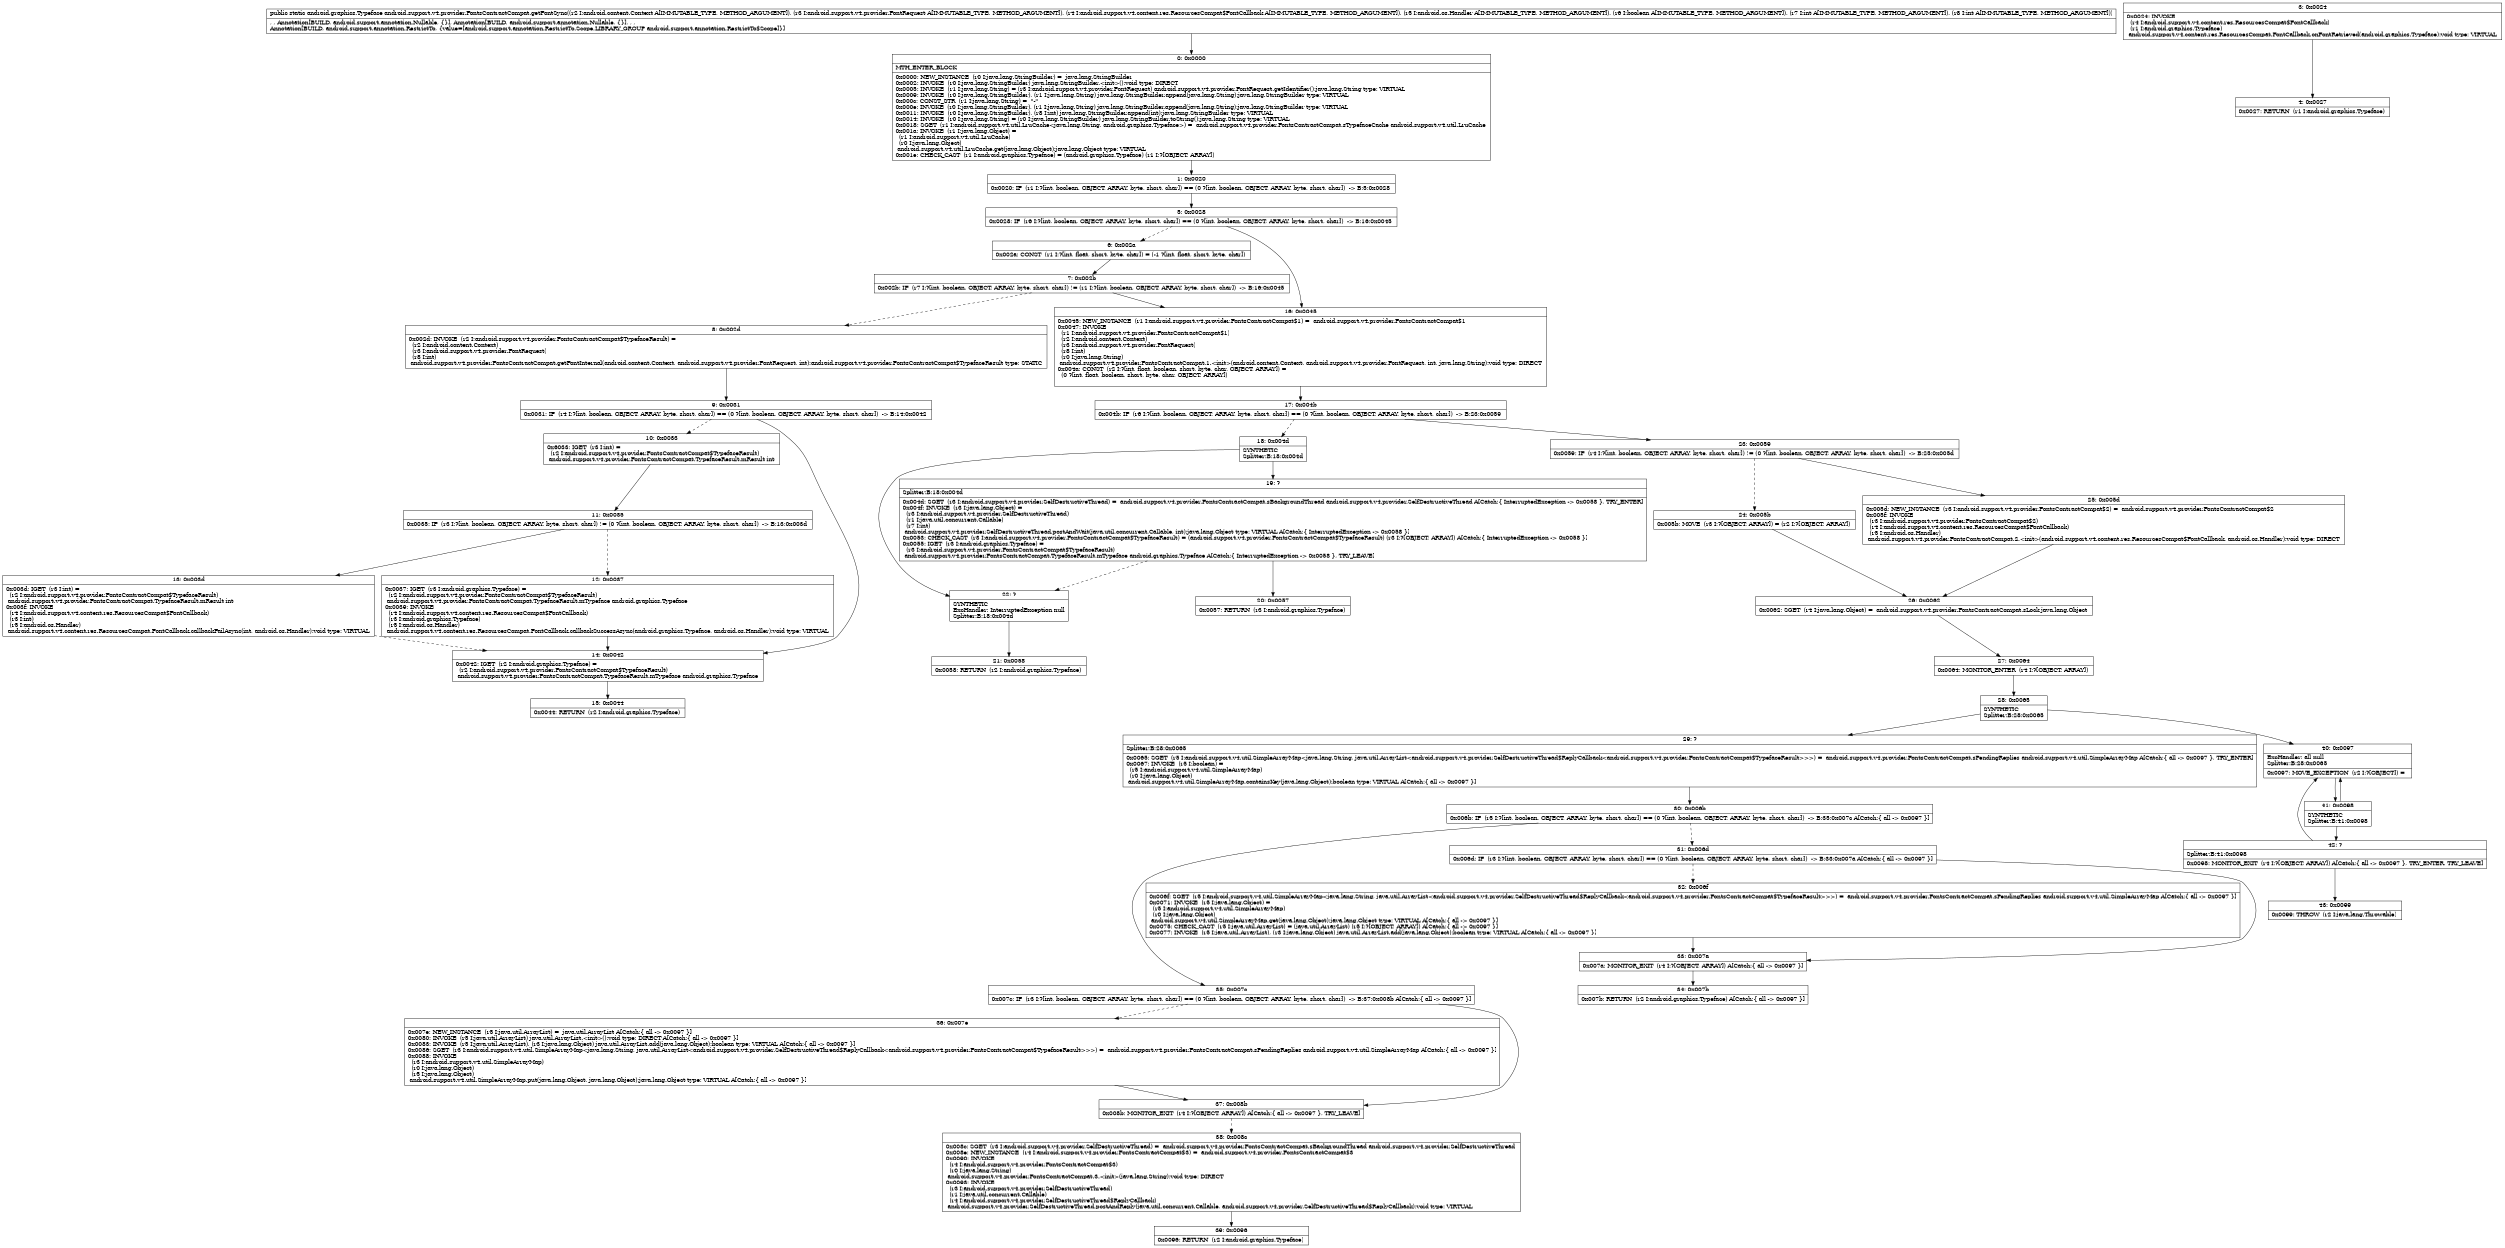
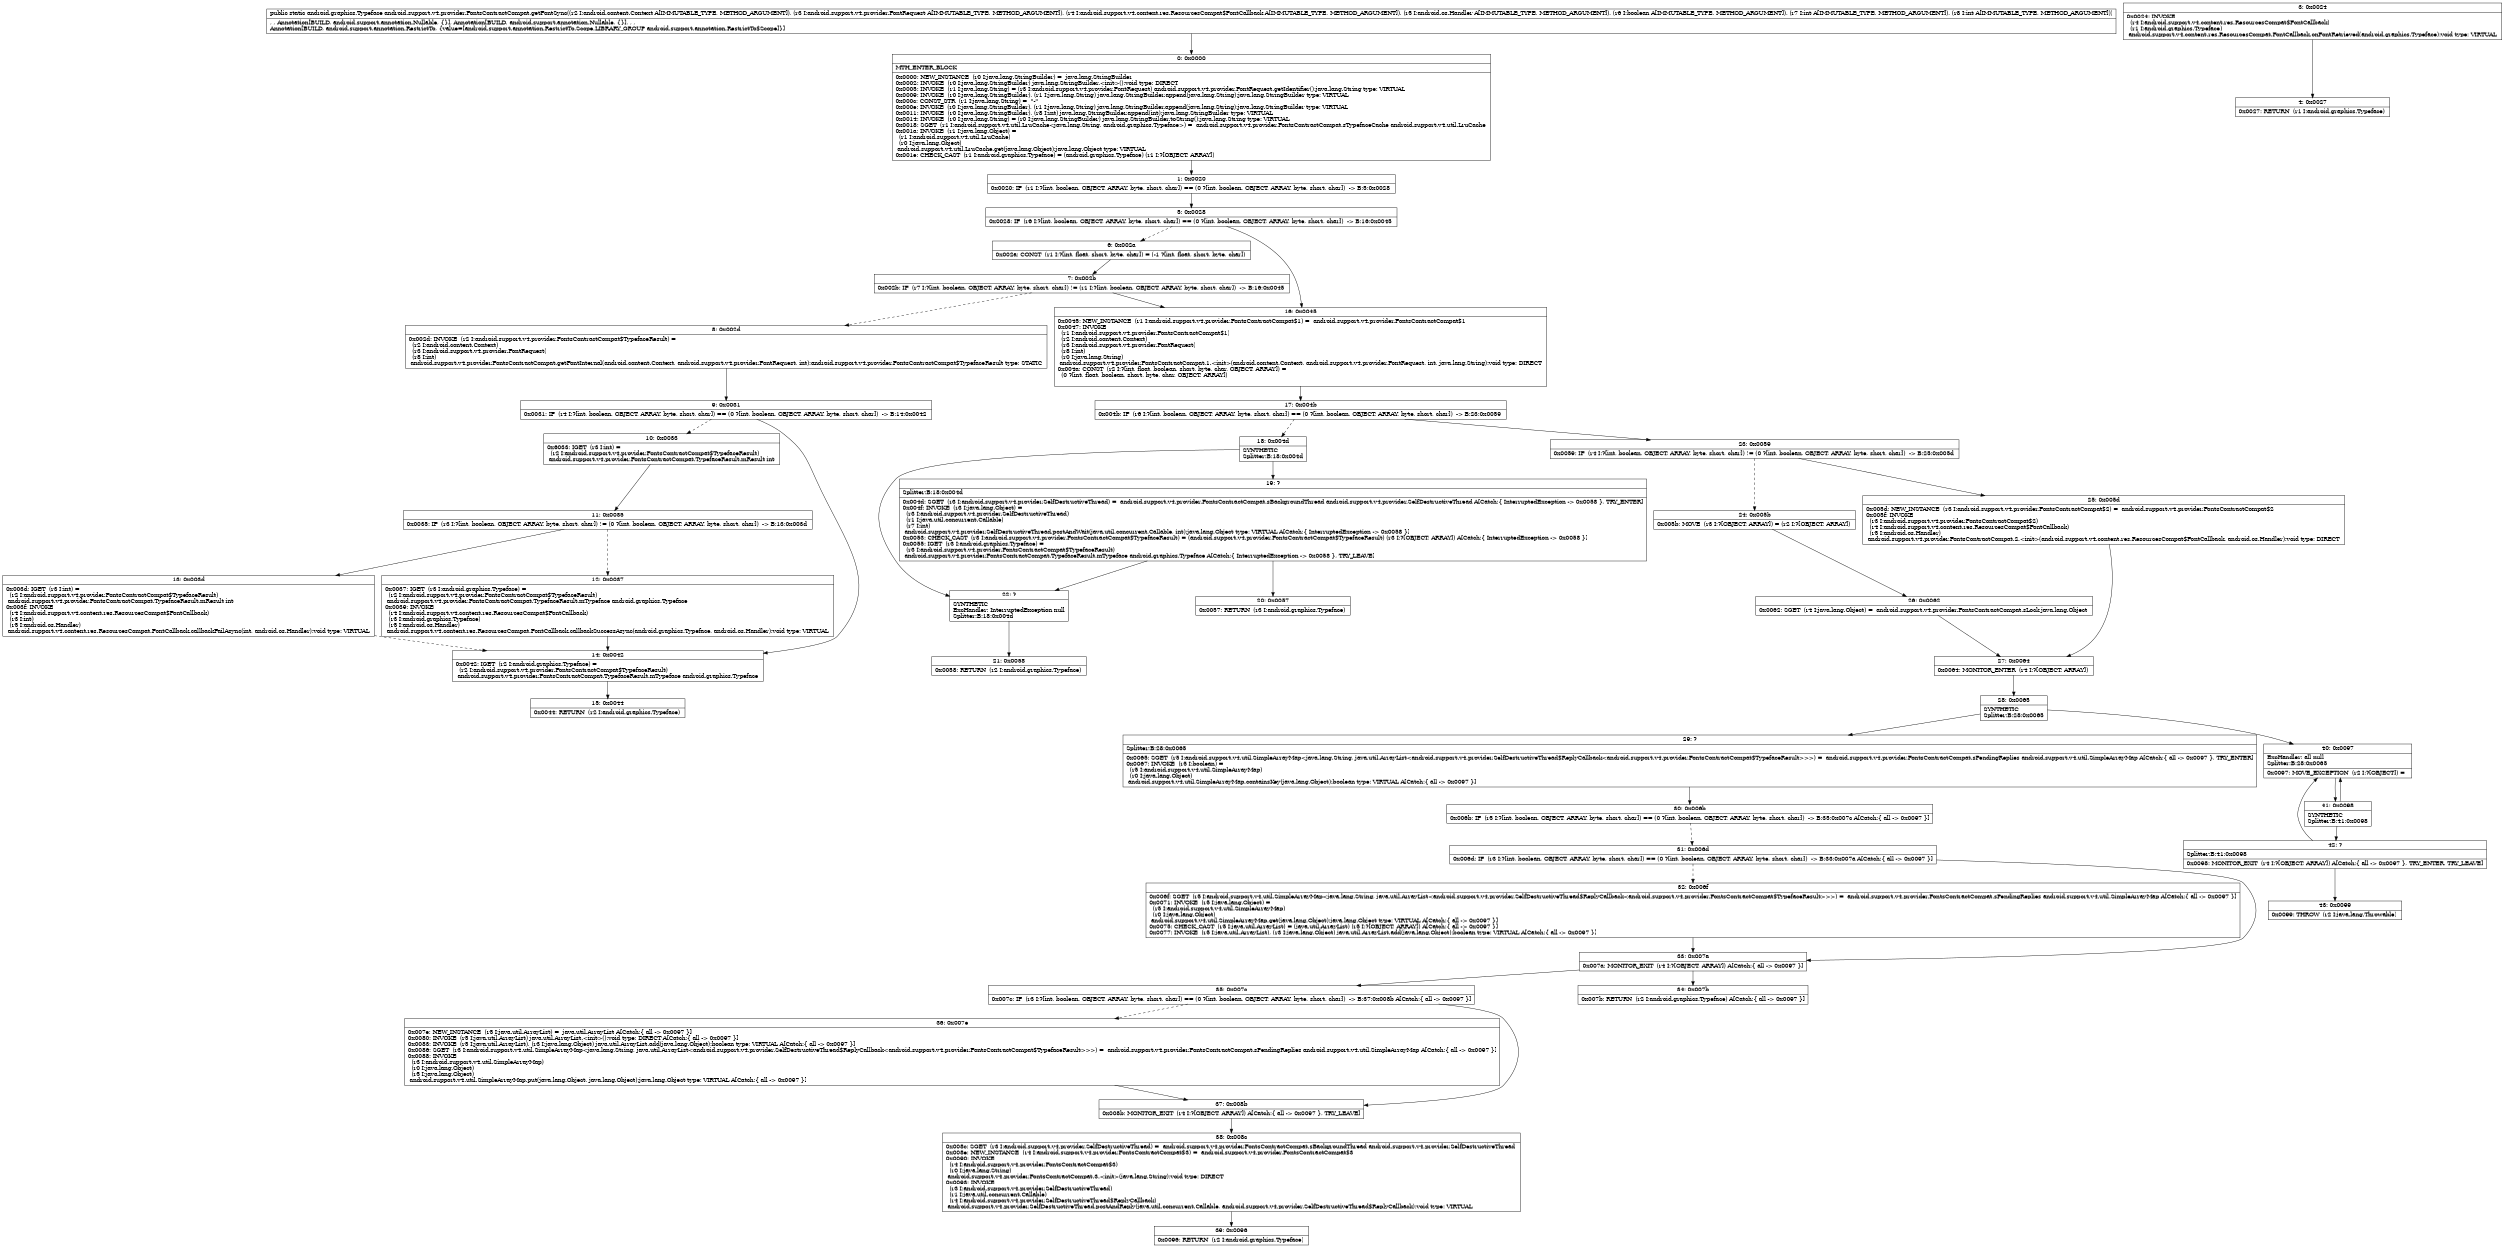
(2000, 570) -> (2109, 608)
(1103, 575) -> (1103, 575)
(1271, 849) -> (1470, 978)
(1231, 1124) -> (1231, 1124)
